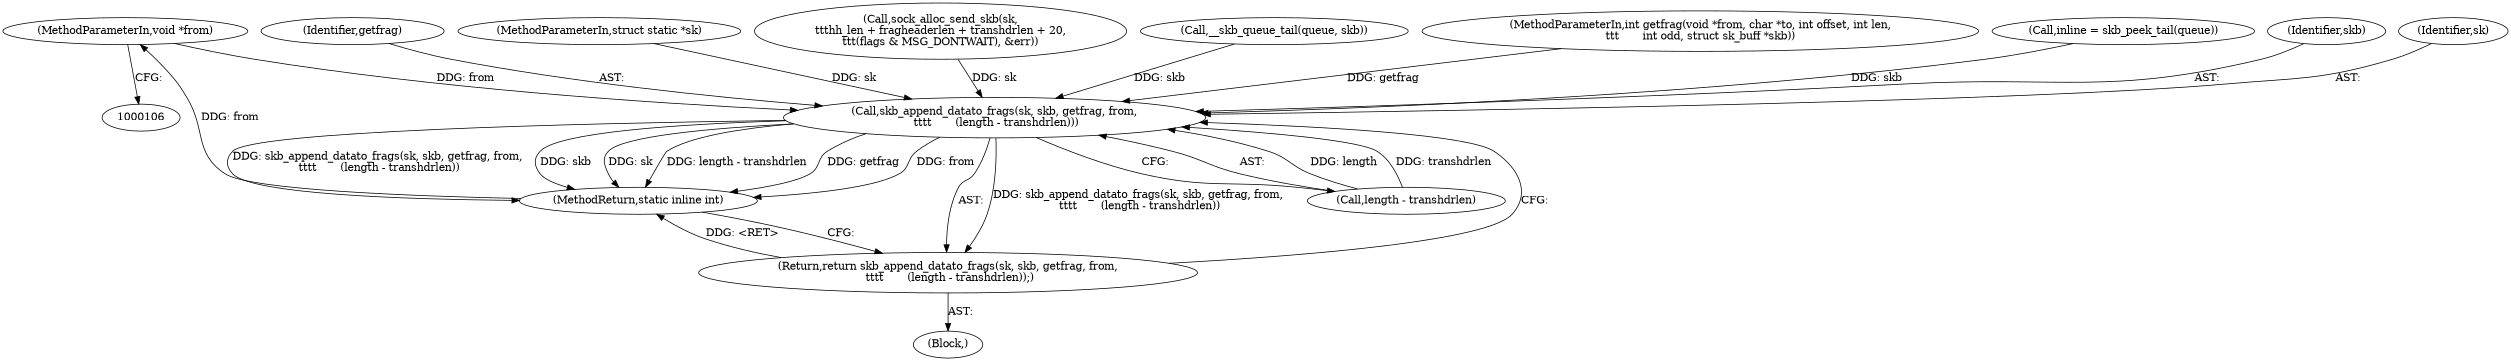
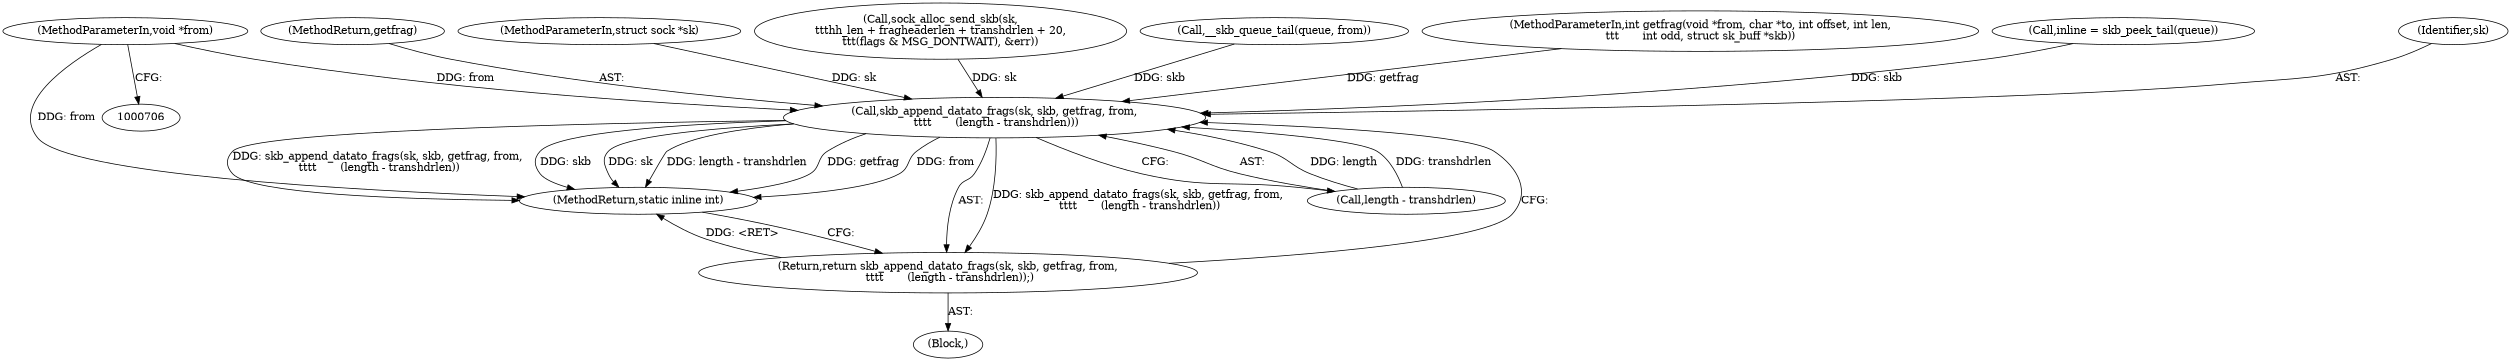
(353, 31) -> (353, 31)
(599, 31) -> (599, 31)
(1274, 31) -> (1274, 31)
(2327, 31) -> none
(141, 118) -> (141, 118)
(221, 171) -> (211, 177)
